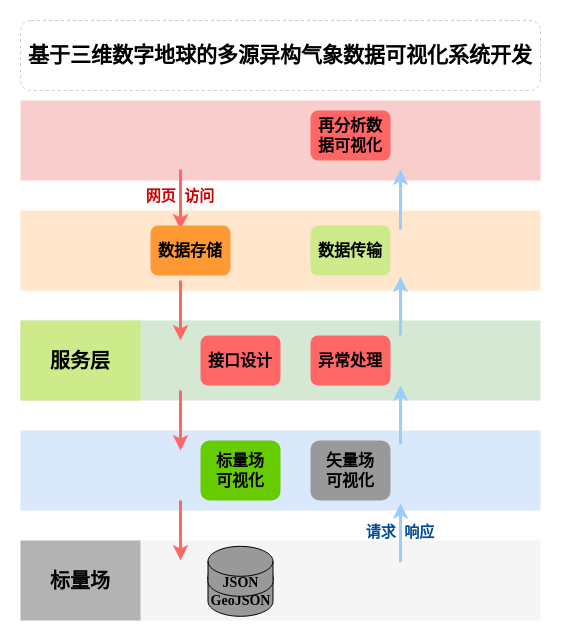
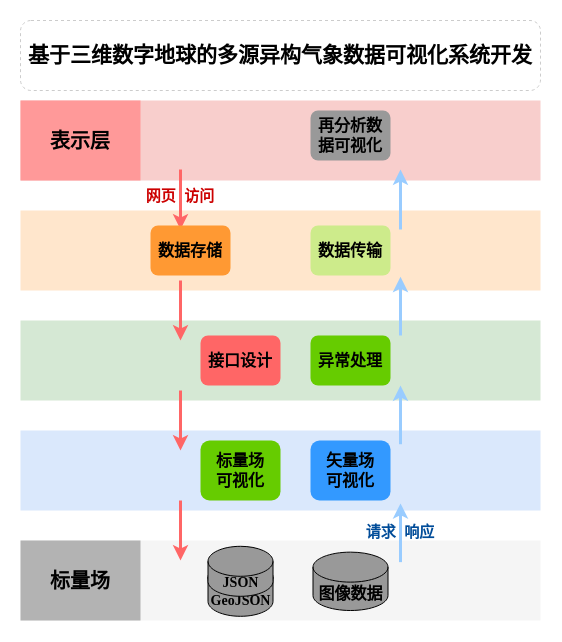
(351, 136) -> (351, 136)
none -> (81, 141)
(81, 361) -> none
(351, 361) -> (351, 361)
(351, 471) -> (351, 471)
none -> (351, 581)
